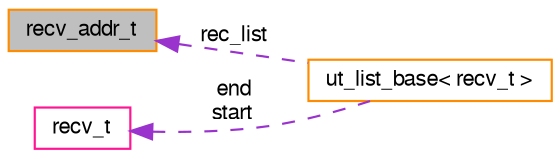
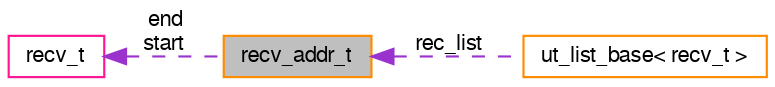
(263, 127) -> (175, 56)
